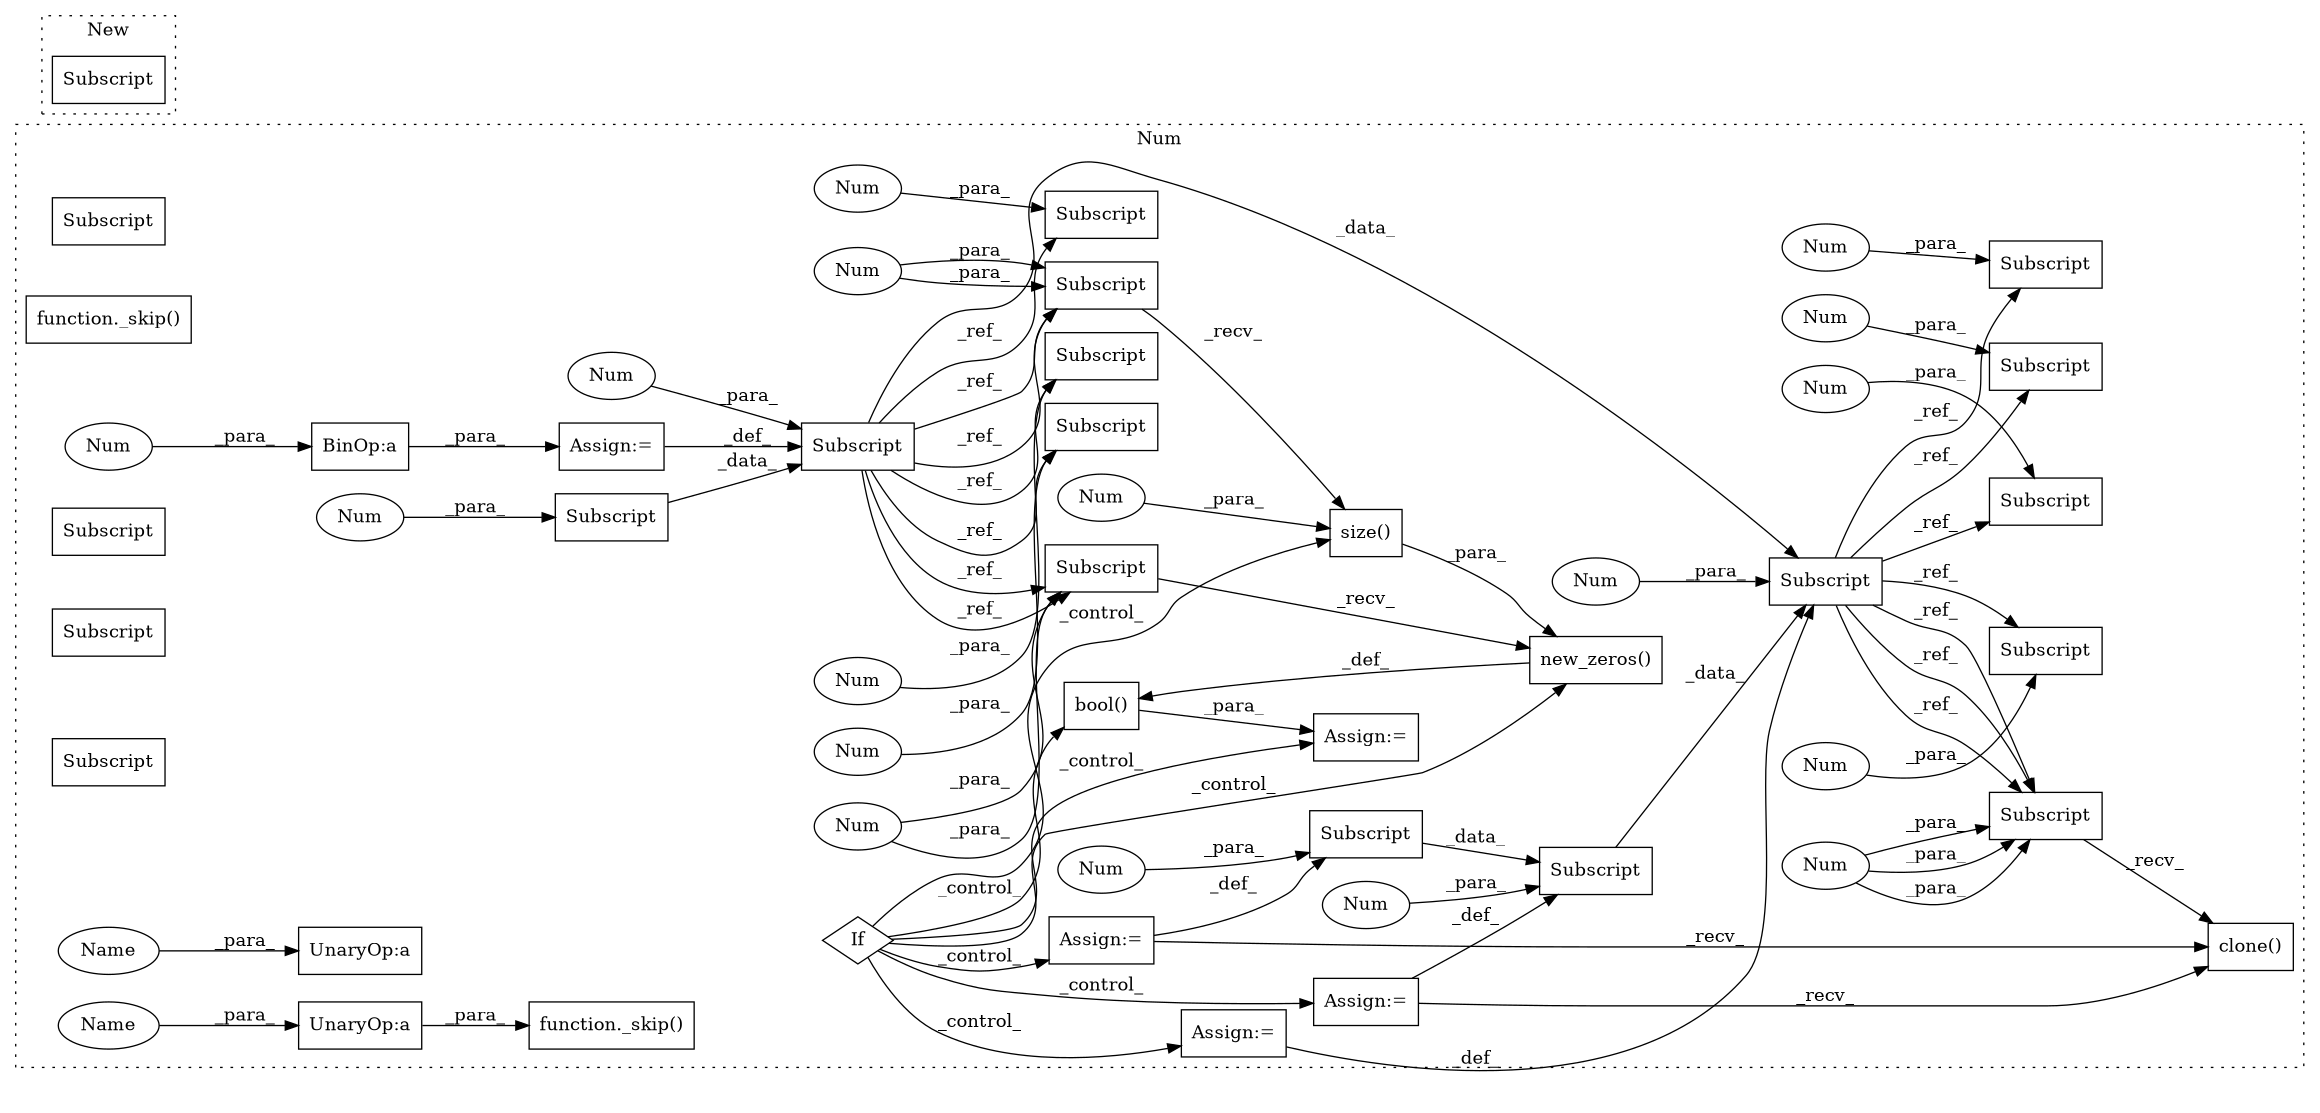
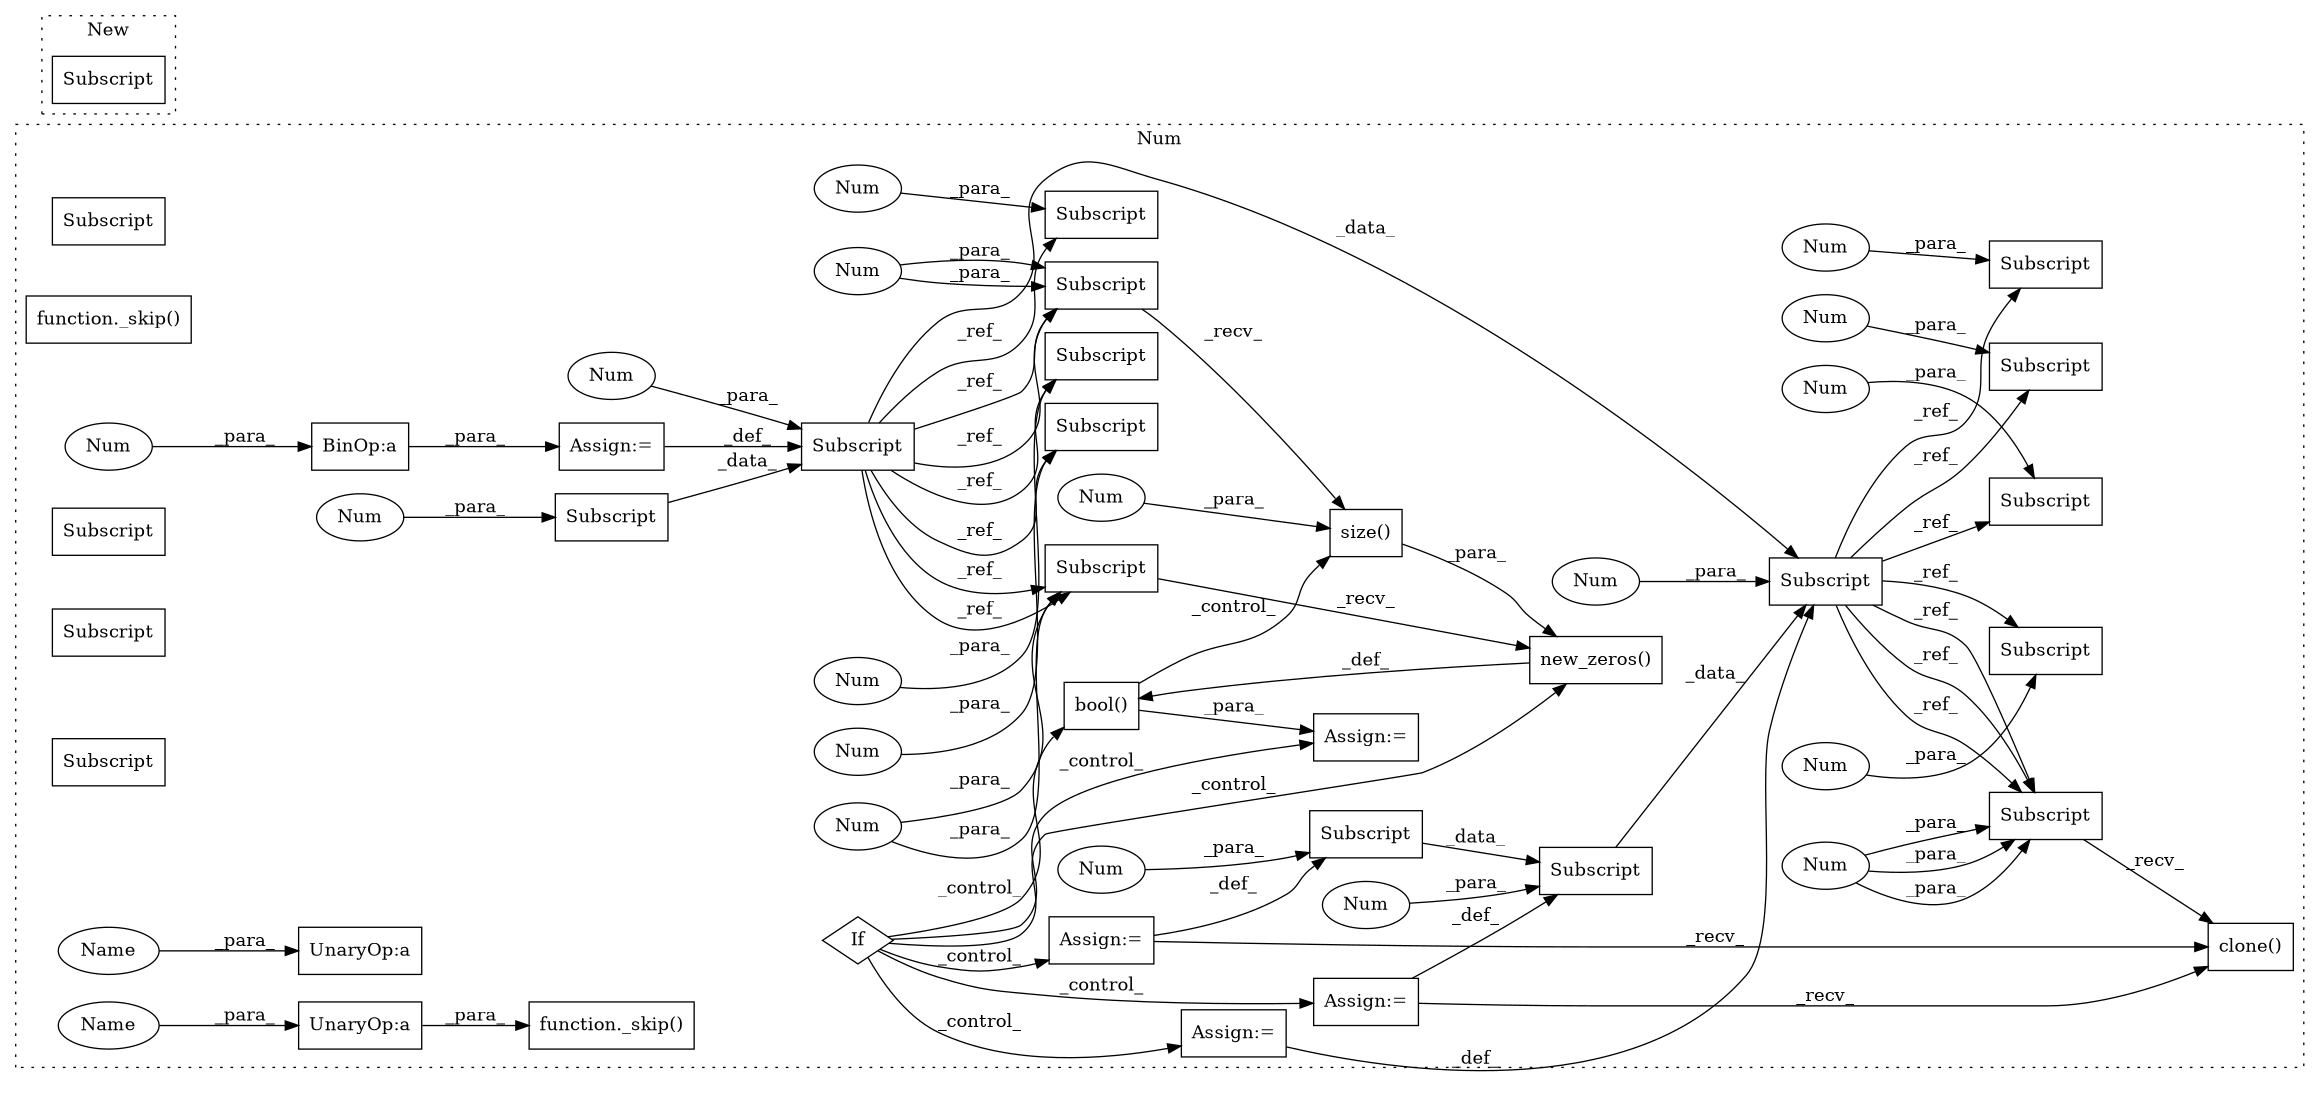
(1029, 734) -> (1243, 641)
